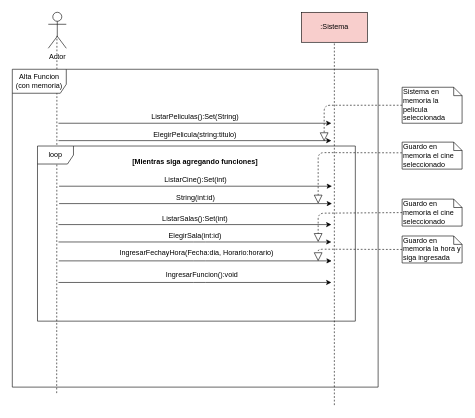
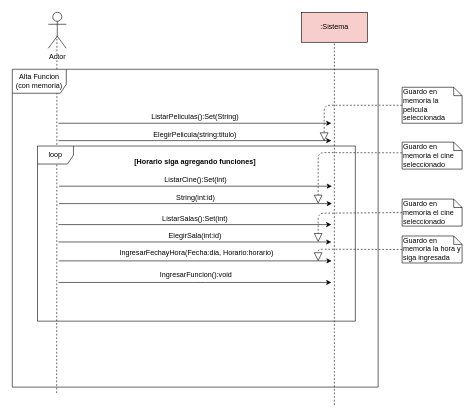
(433, 101) -> (433, 101)
(195, 161) -> (195, 161)
(202, 275) -> (196, 275)
